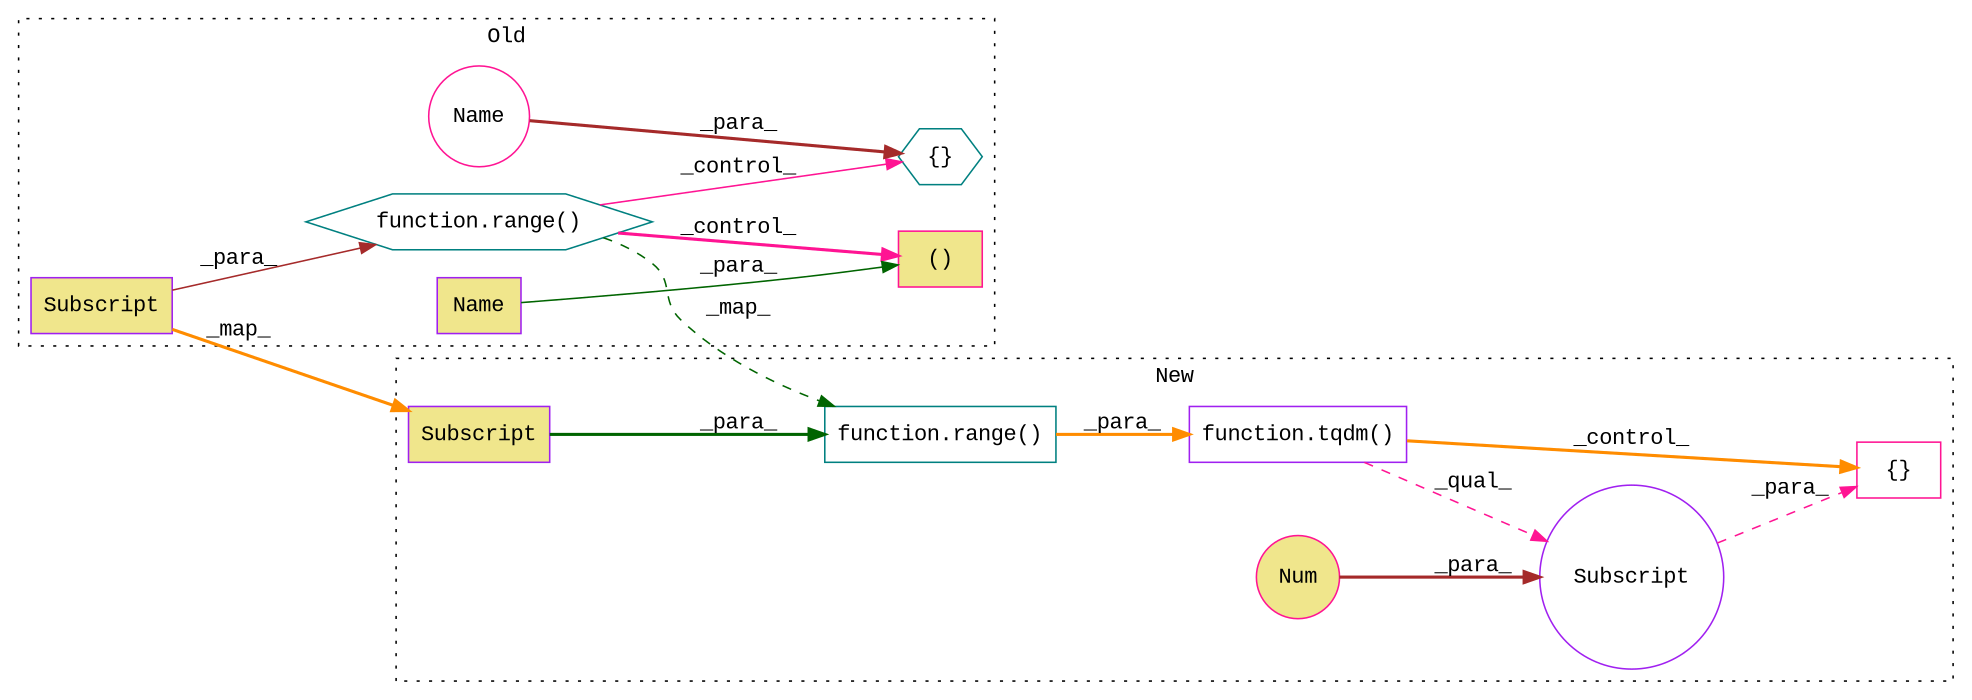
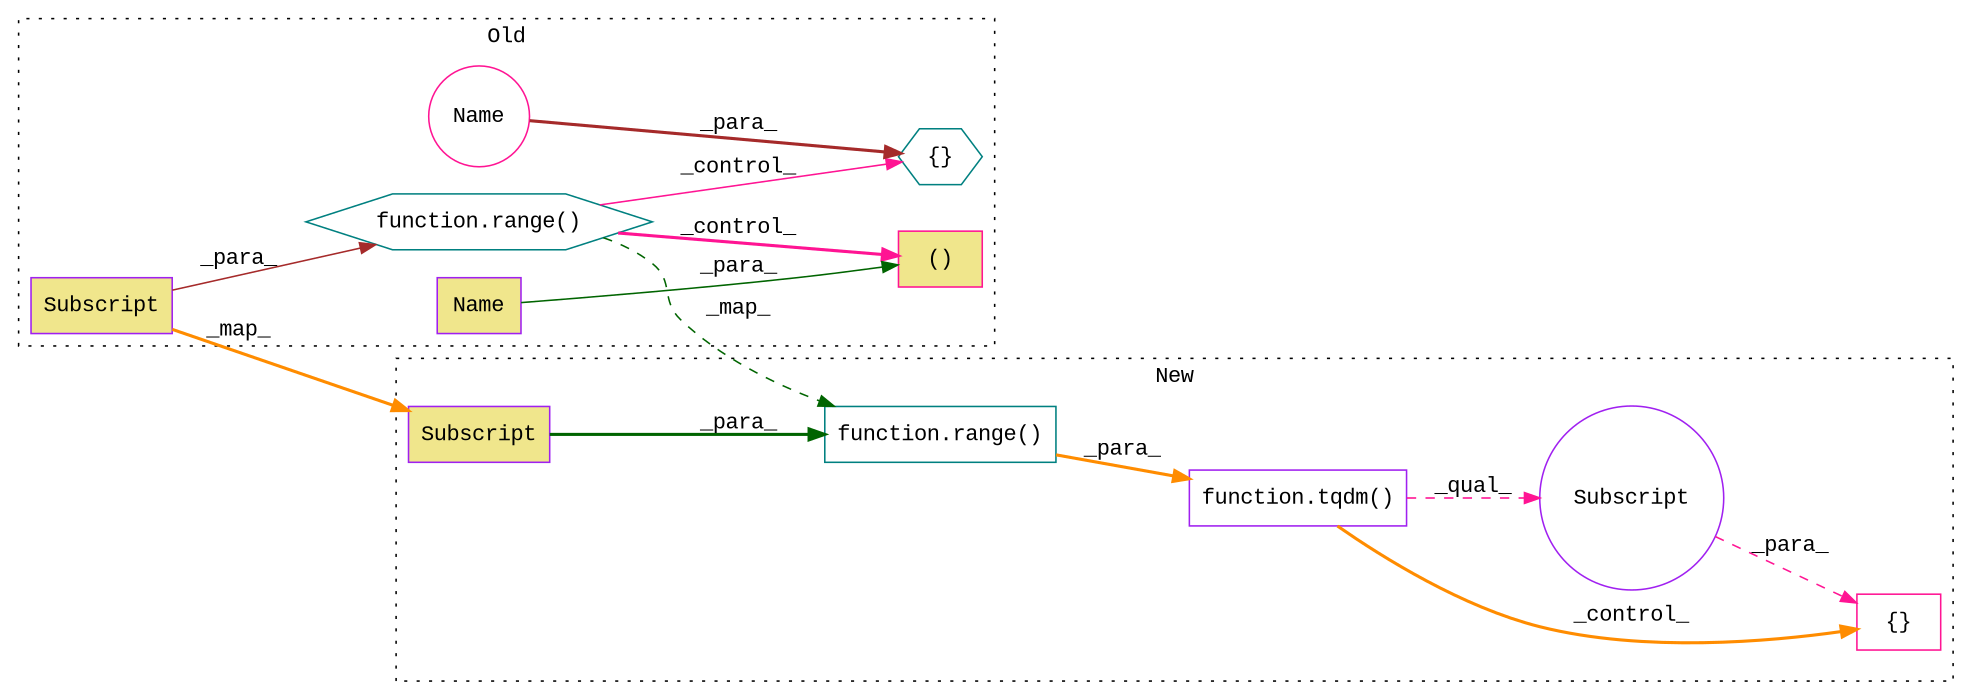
(1298, 577) -> none
